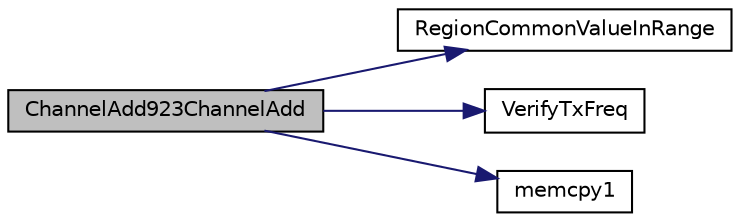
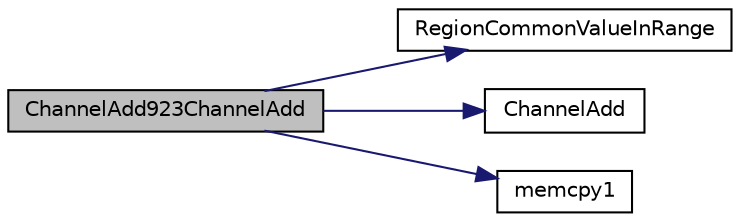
(565, 111) -> (565, 111)
